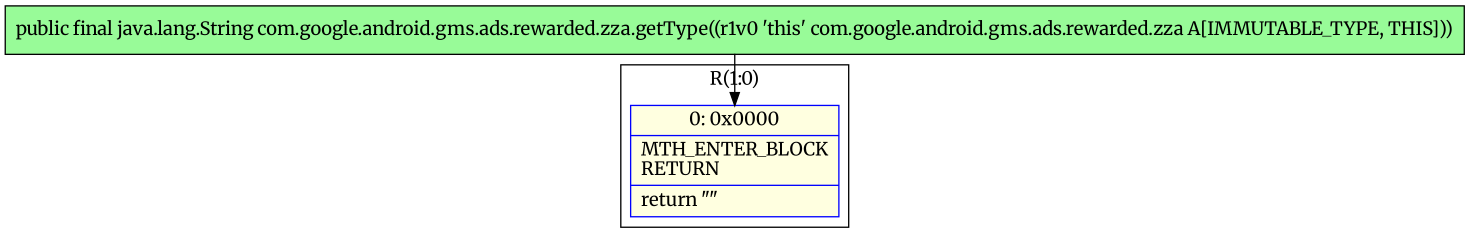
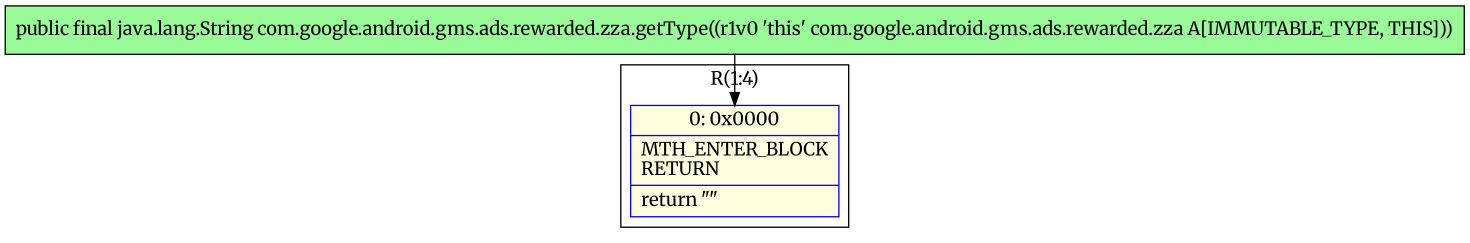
(735, 80) -> (735, 80)
